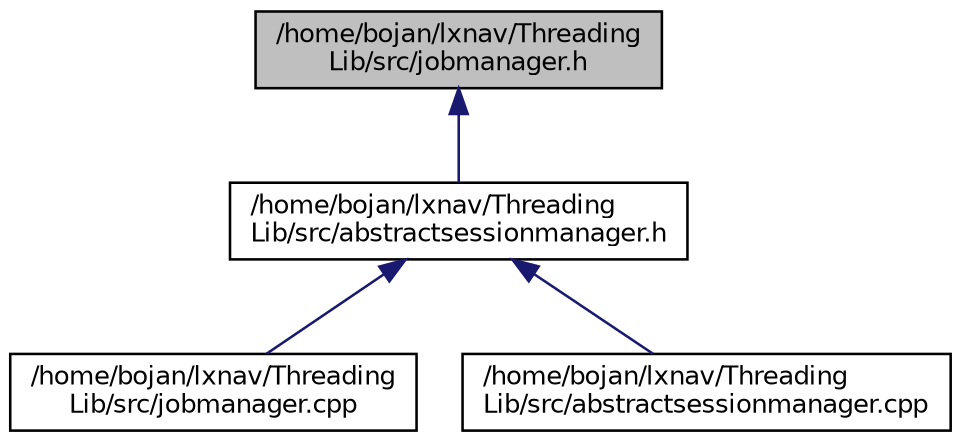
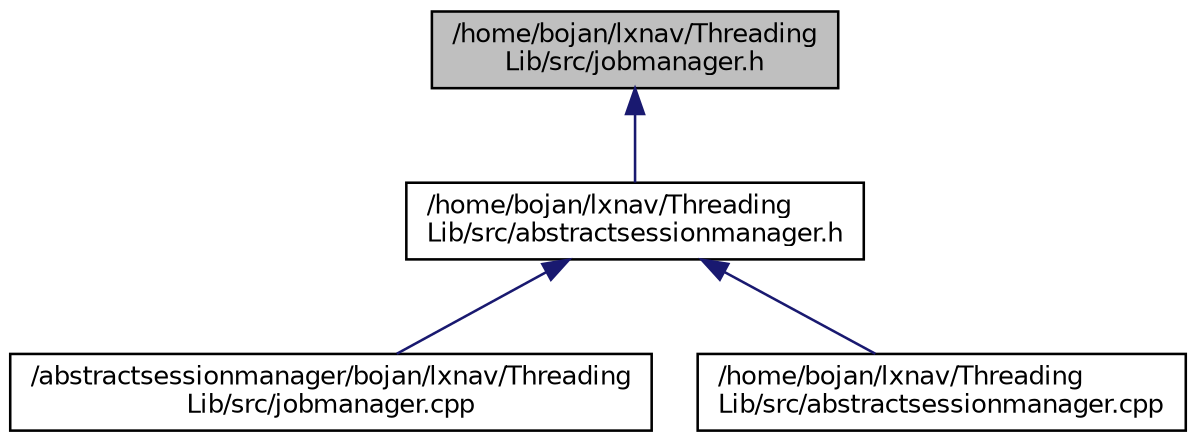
(213, 392) -> (331, 392)
